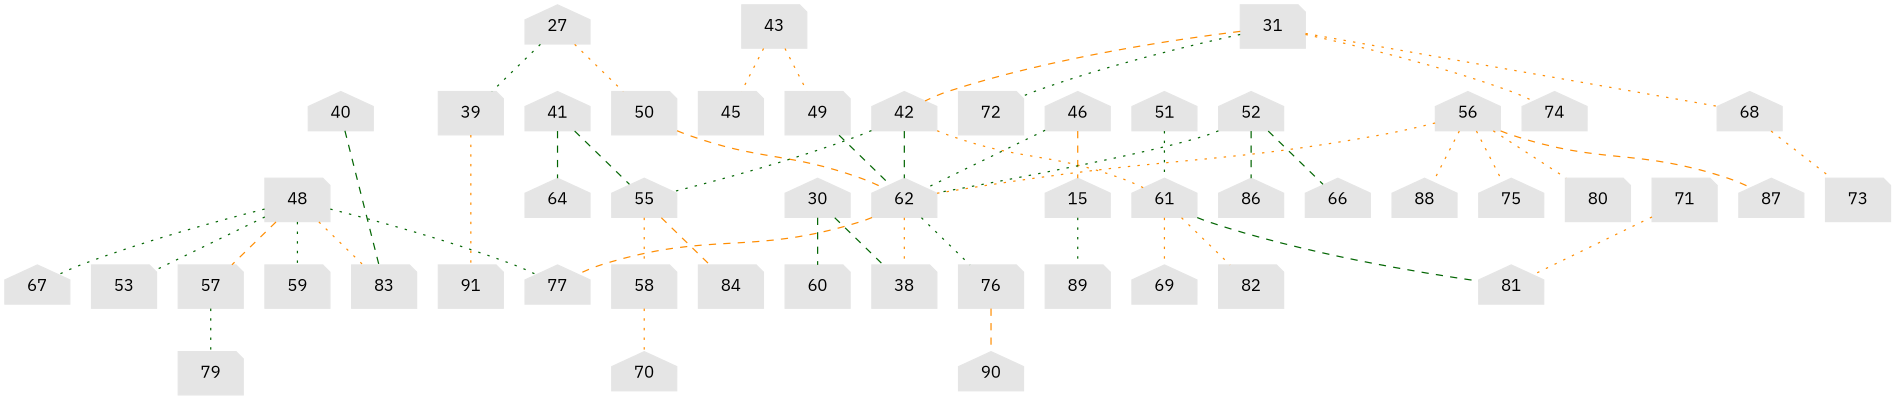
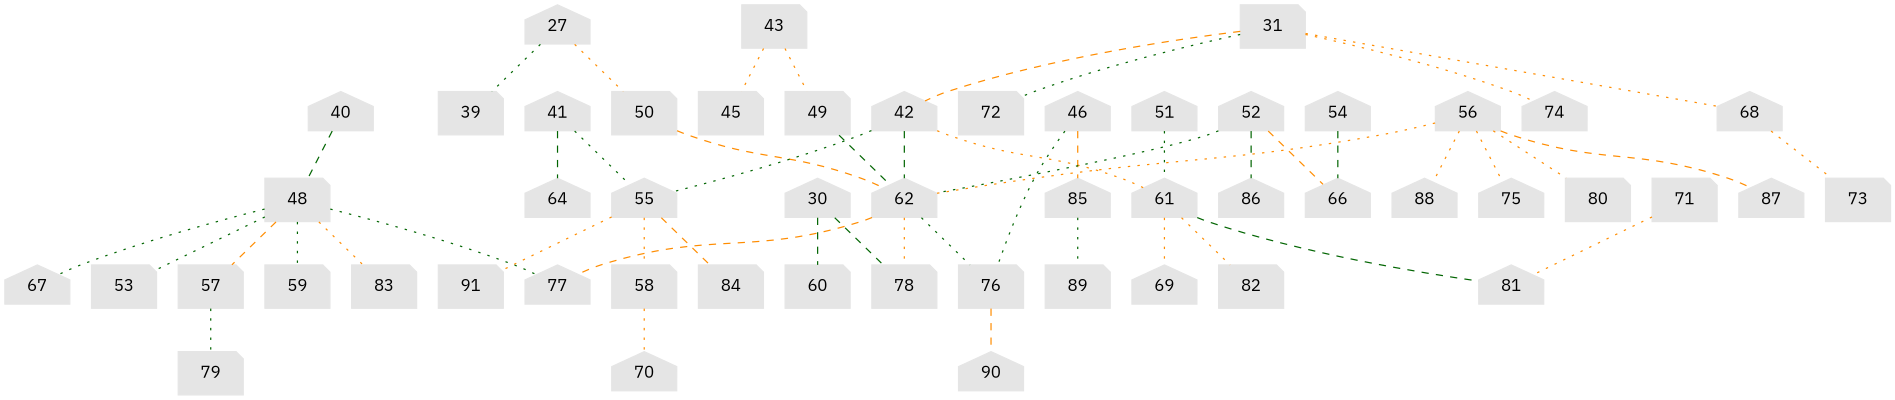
none -> (1338, 113)
(602, 158) -> (602, 158)
(1296, 158) -> (1296, 158)
(986, 159) -> (1026, 195)
(362, 198) -> (320, 155)
(471, 200) -> (558, 243)
(1078, 200) -> (1078, 200)
(904, 287) -> (904, 287)
